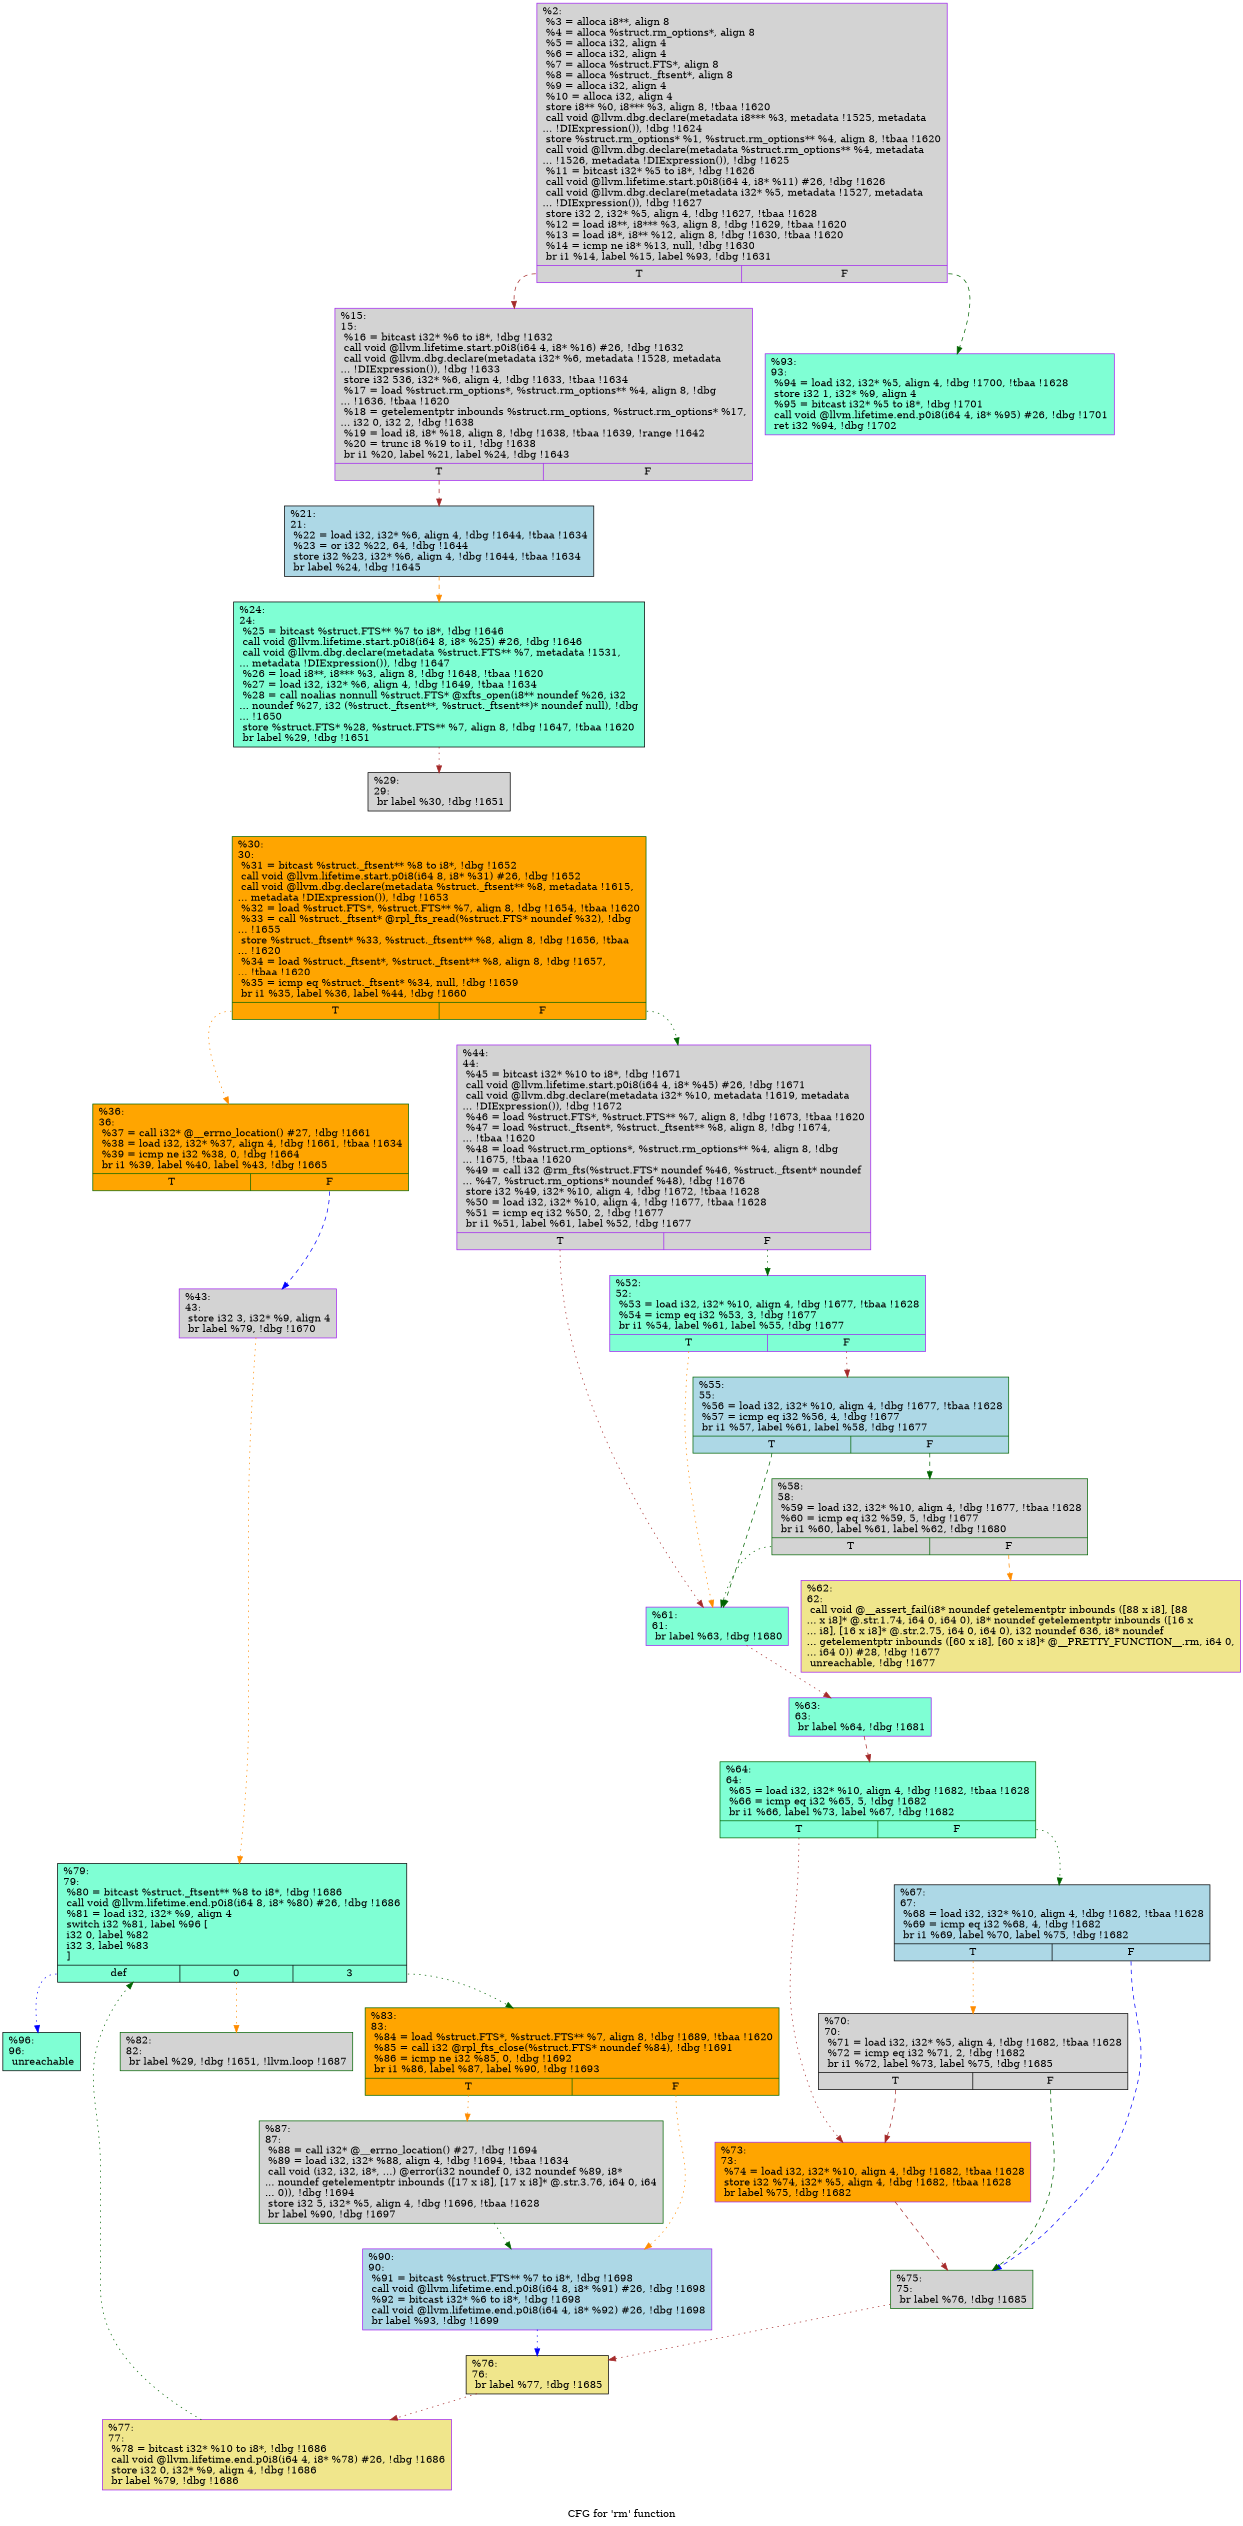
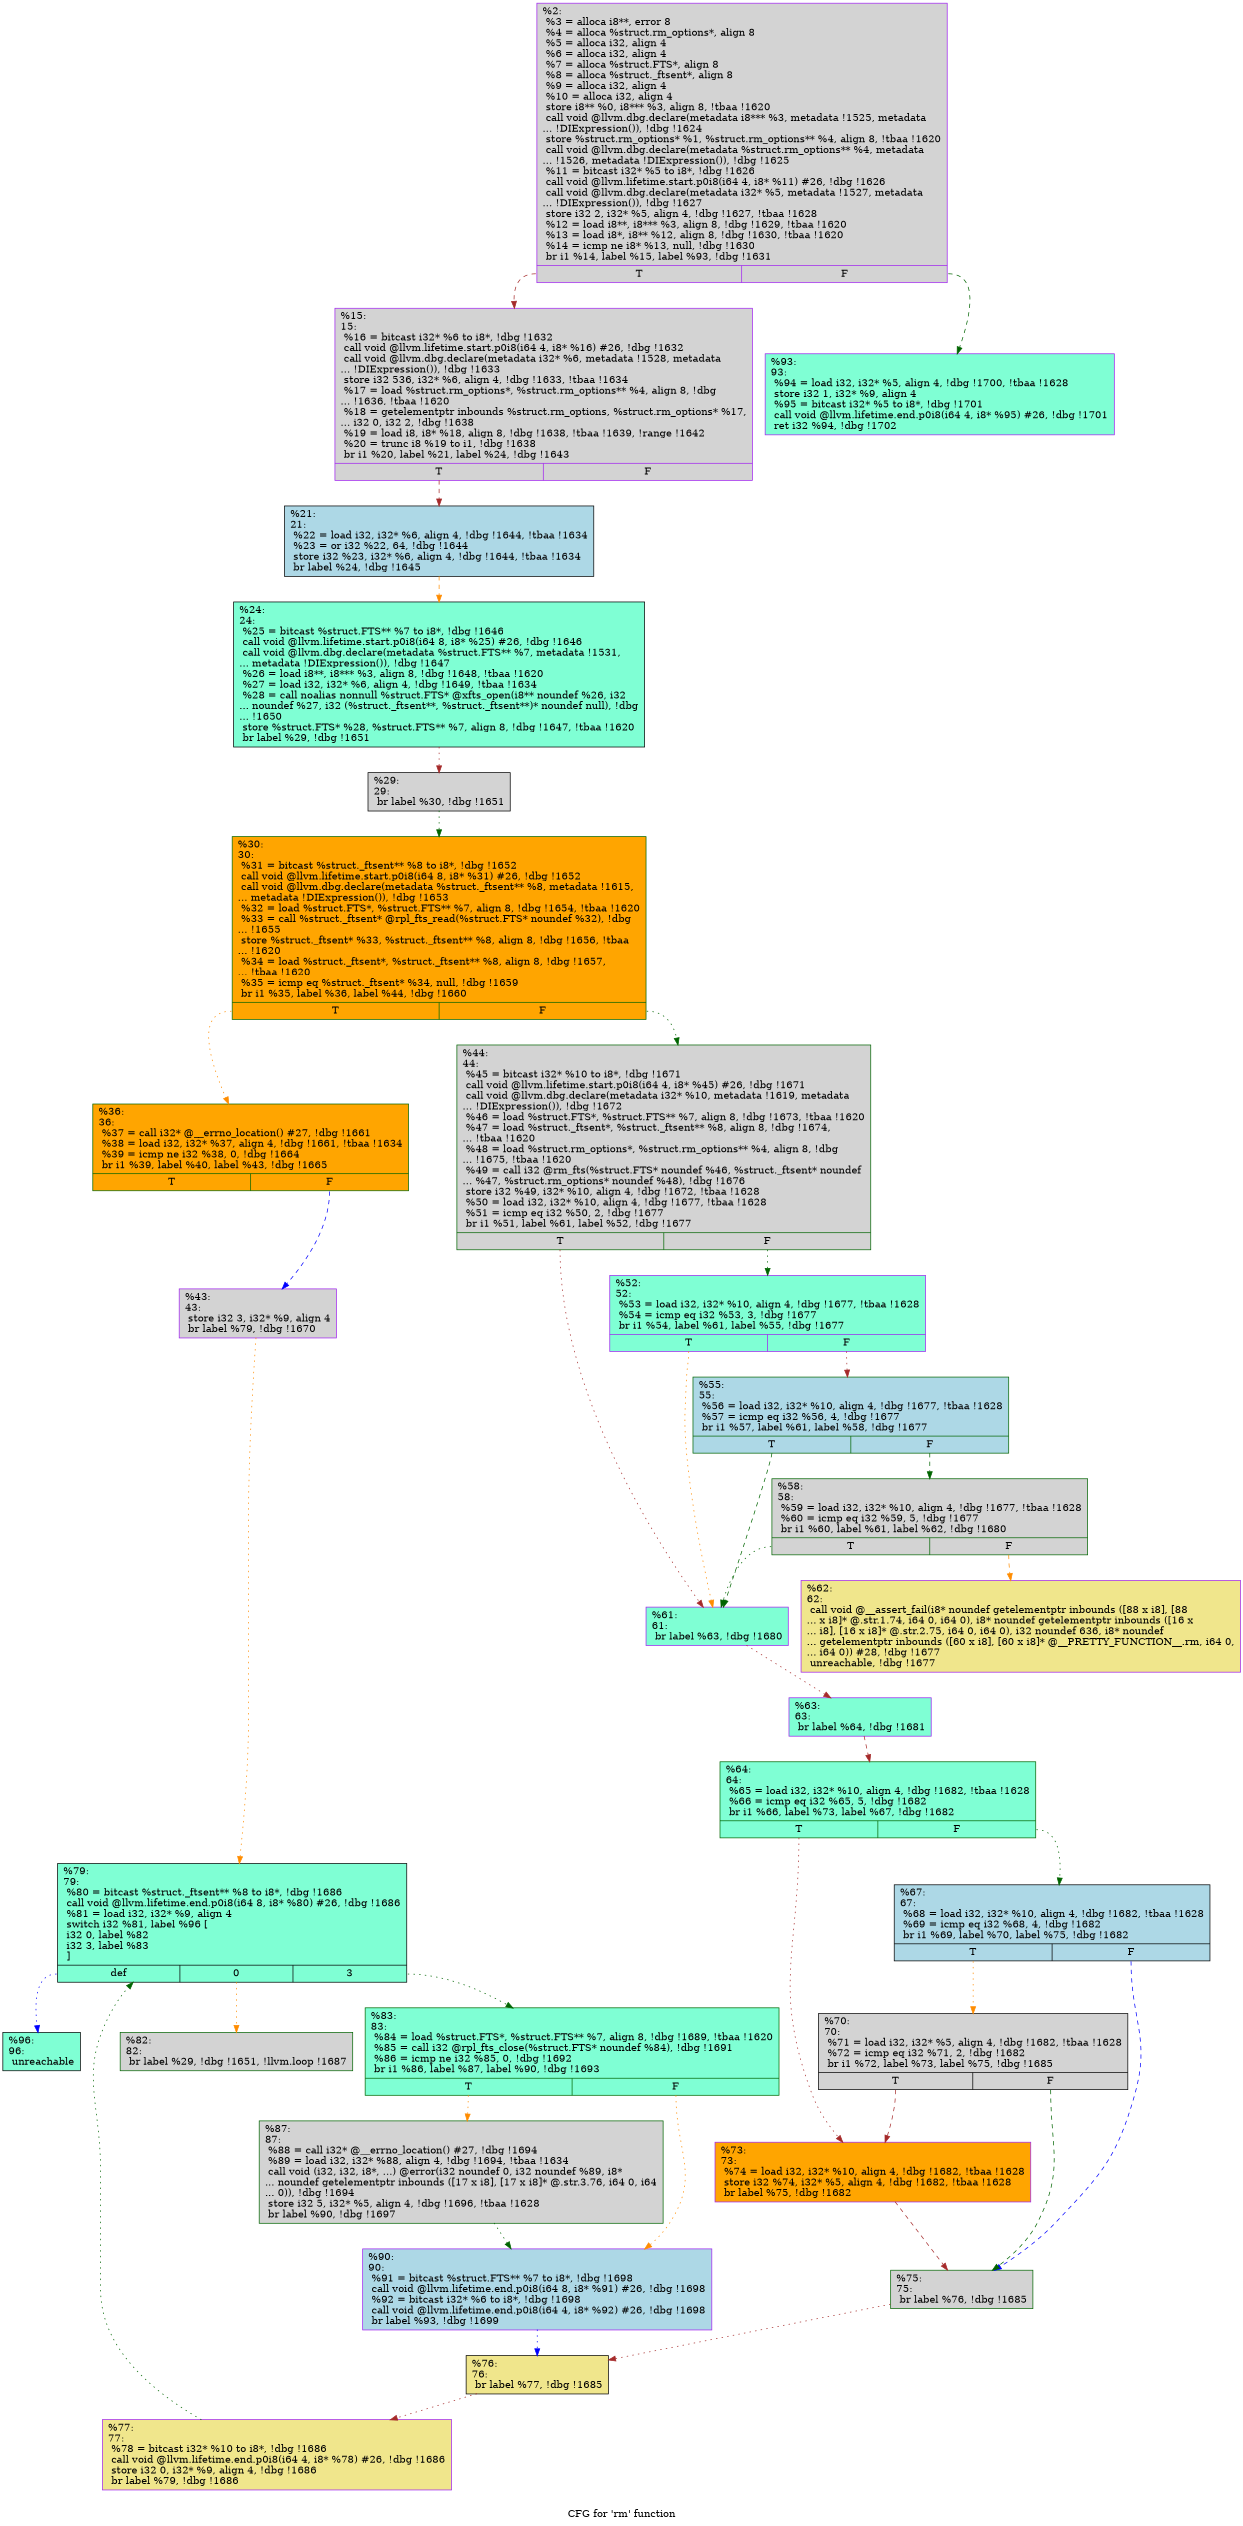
(606, 22) -> (607, 22)
none -> (439, 820)
(664, 1147) -> (664, 1147)
(572, 2052) -> (572, 2052)
